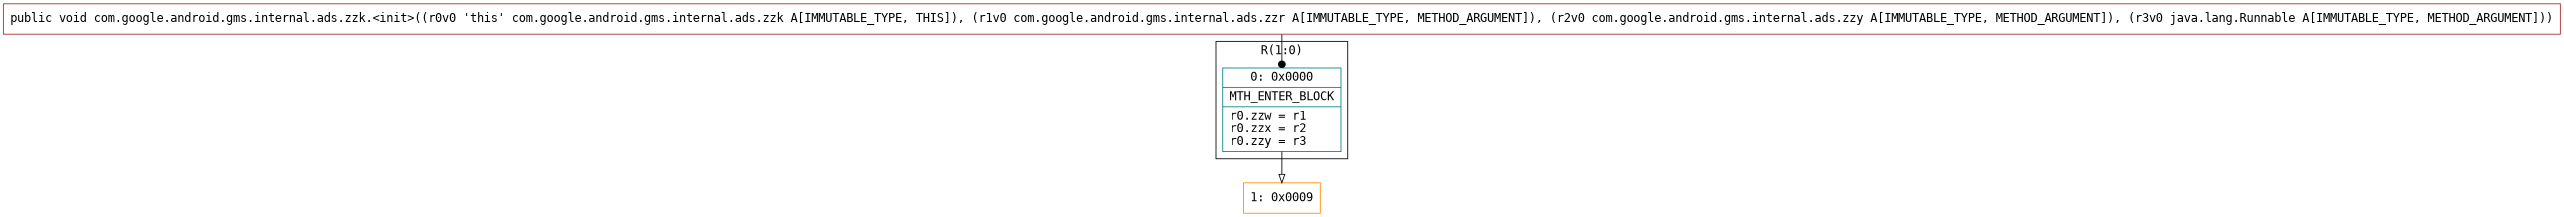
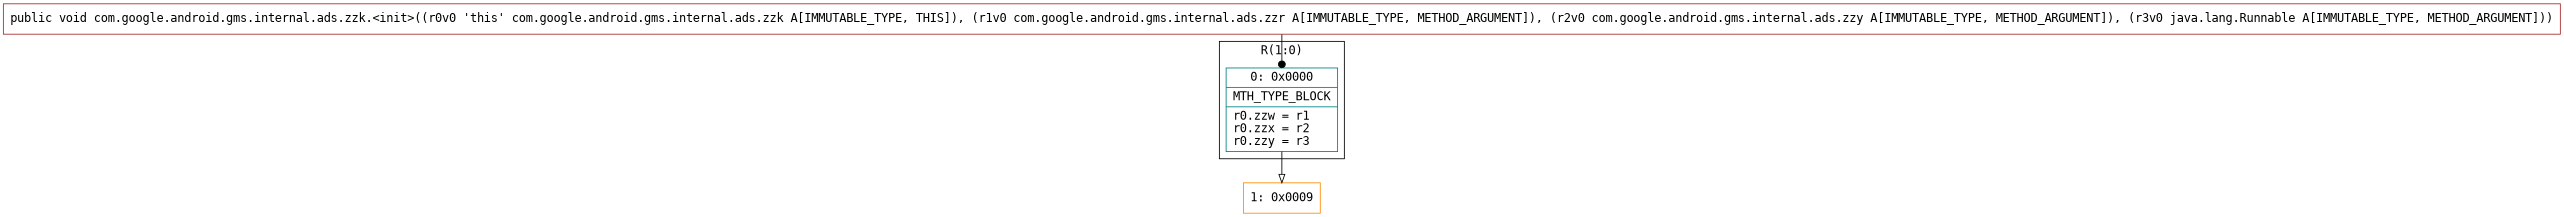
(1282, 97) -> (1282, 97)
